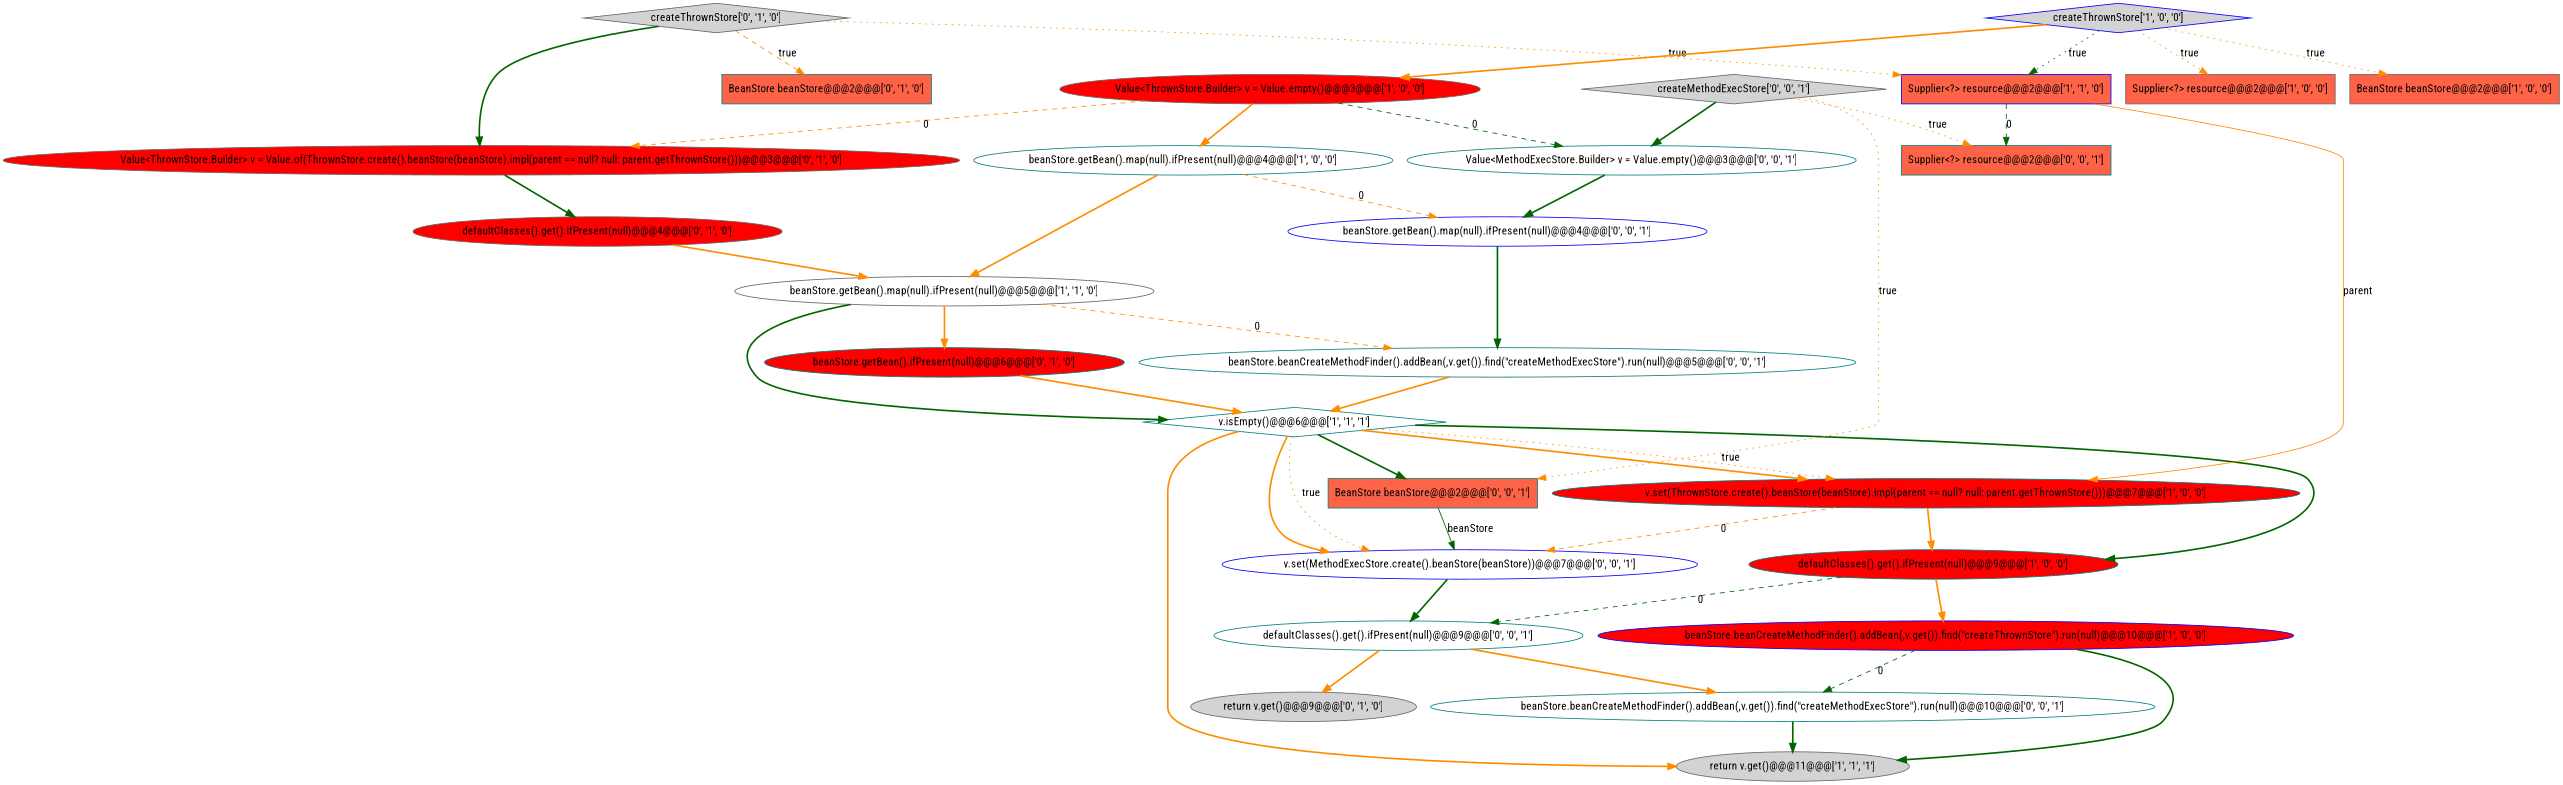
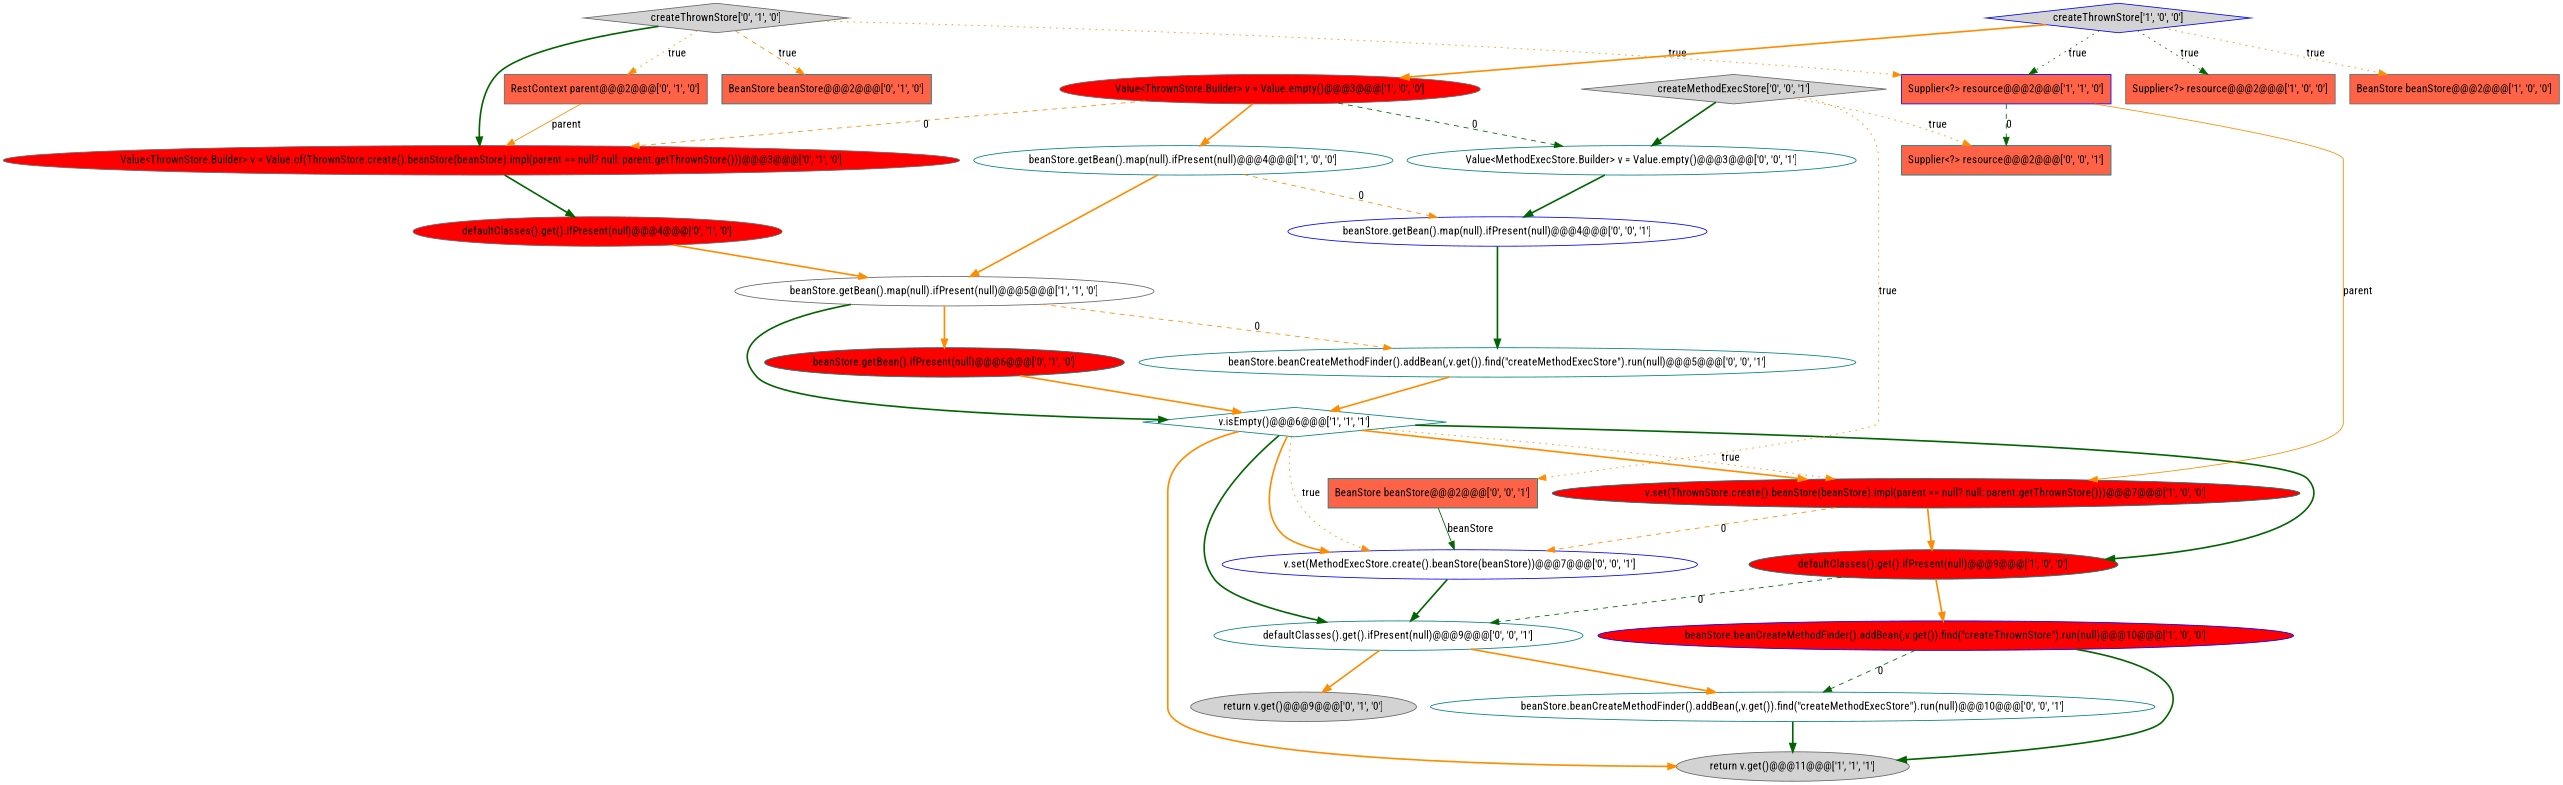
(2169, 50) -> (2169, 50)
none -> (606, 89)
(1358, 455) -> (1205, 552)
